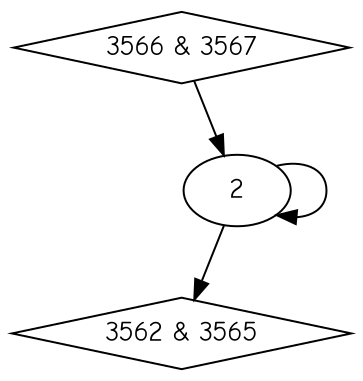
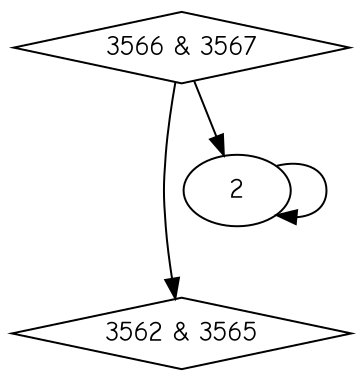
(213, 253) -> (164, 180)
